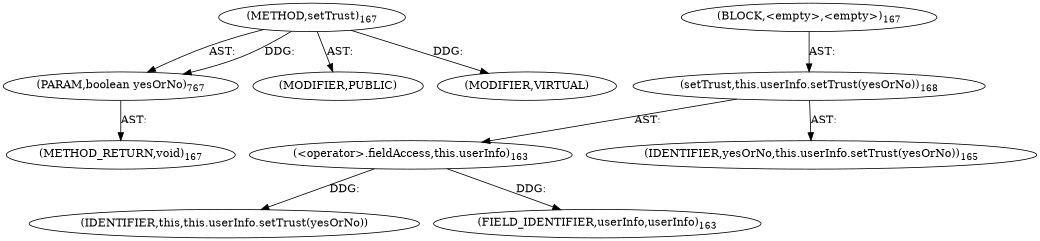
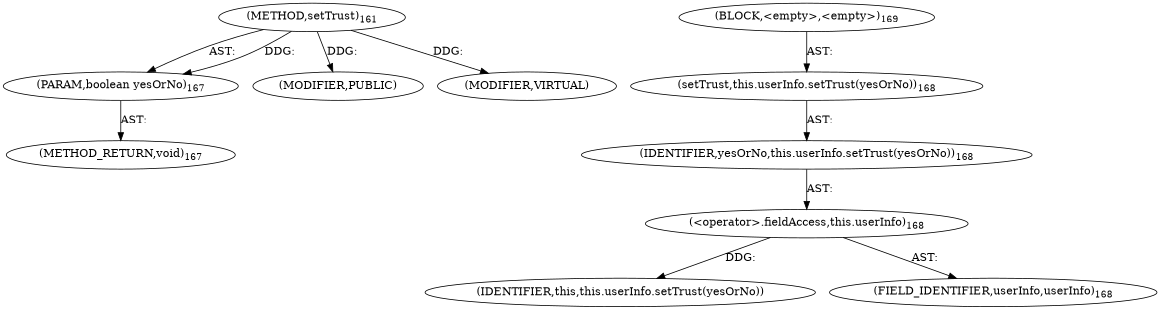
(369, 16) -> (369, 16)
(892, 16) -> (890, 16)
(342, 52) -> (344, 52)
(196, 85) -> (196, 85)
(613, 120) -> (807, 185)
(519, 154) -> (915, 222)
(970, 154) -> (965, 154)
(533, 189) -> (927, 258)
(708, 222) -> (1104, 291)
